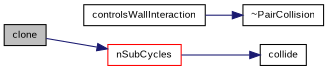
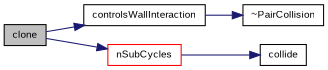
none -> (60, 29)
